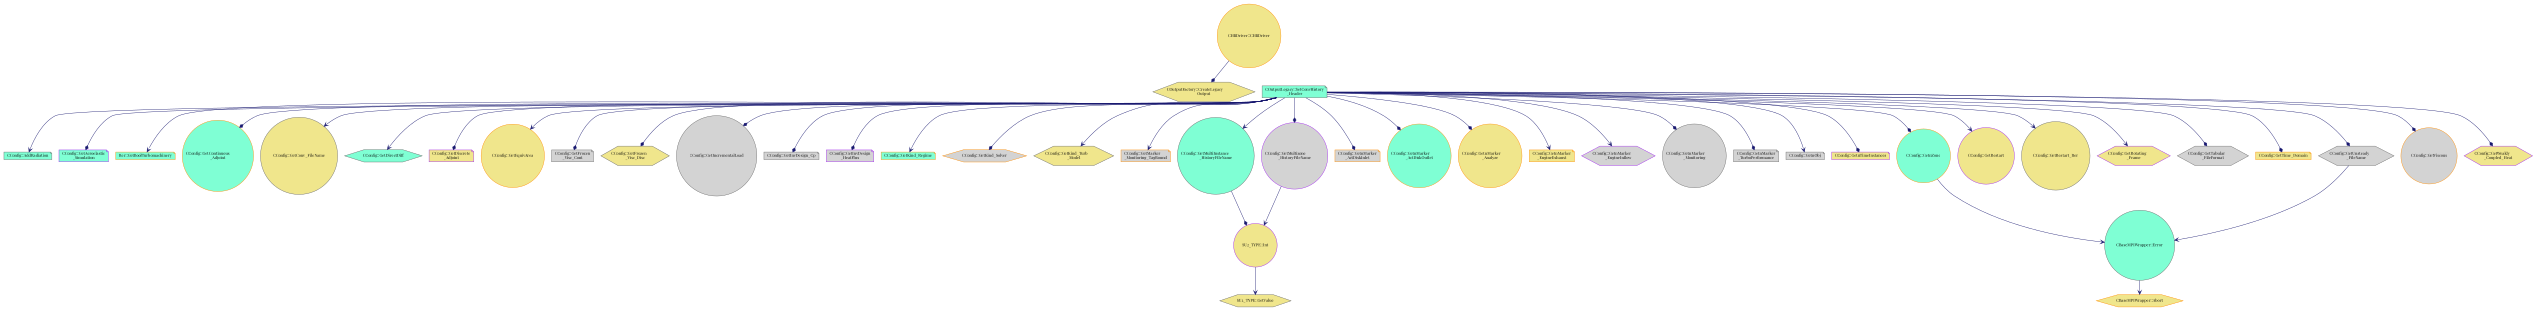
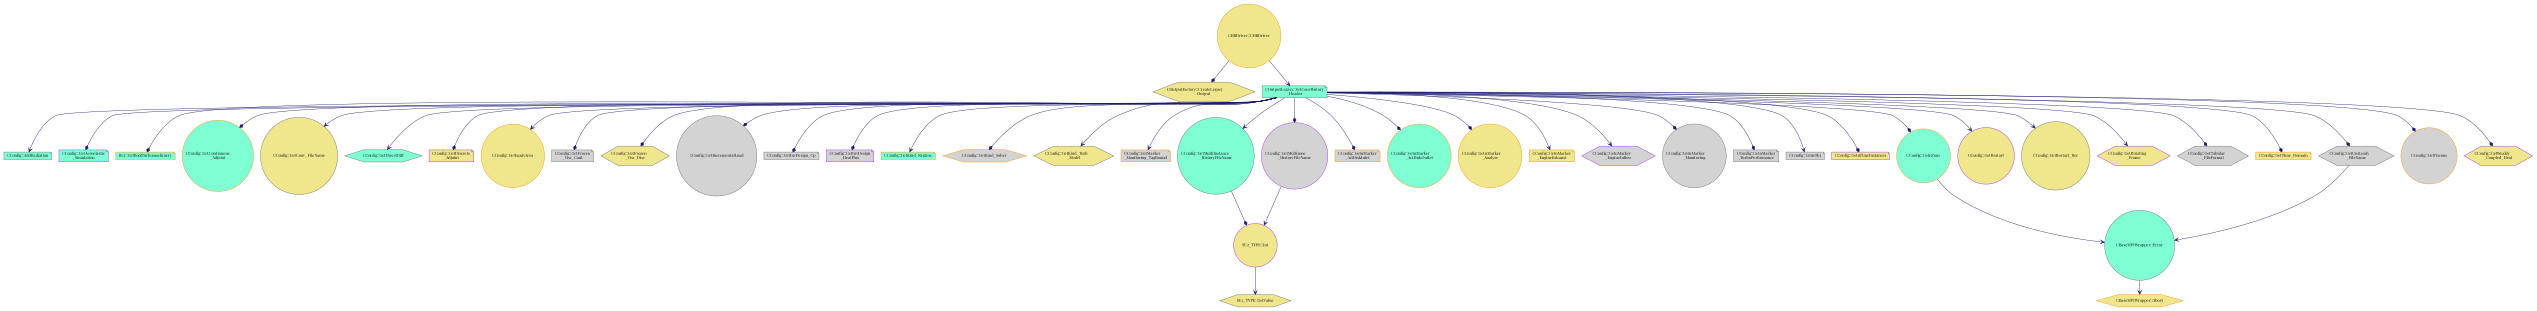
none -> (1278, 72)
(420, 103) -> (420, 103)
